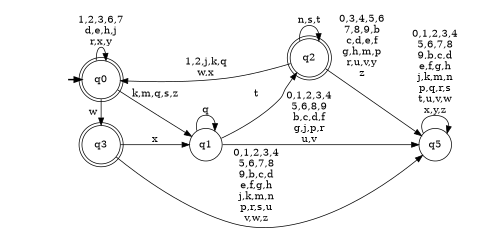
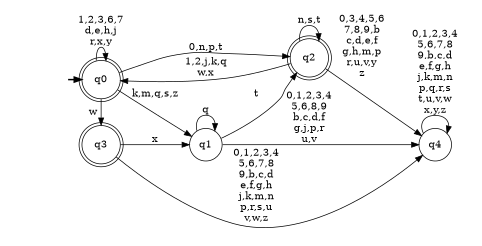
none -> (200, 52)
(435, 145) -> (435, 145)
